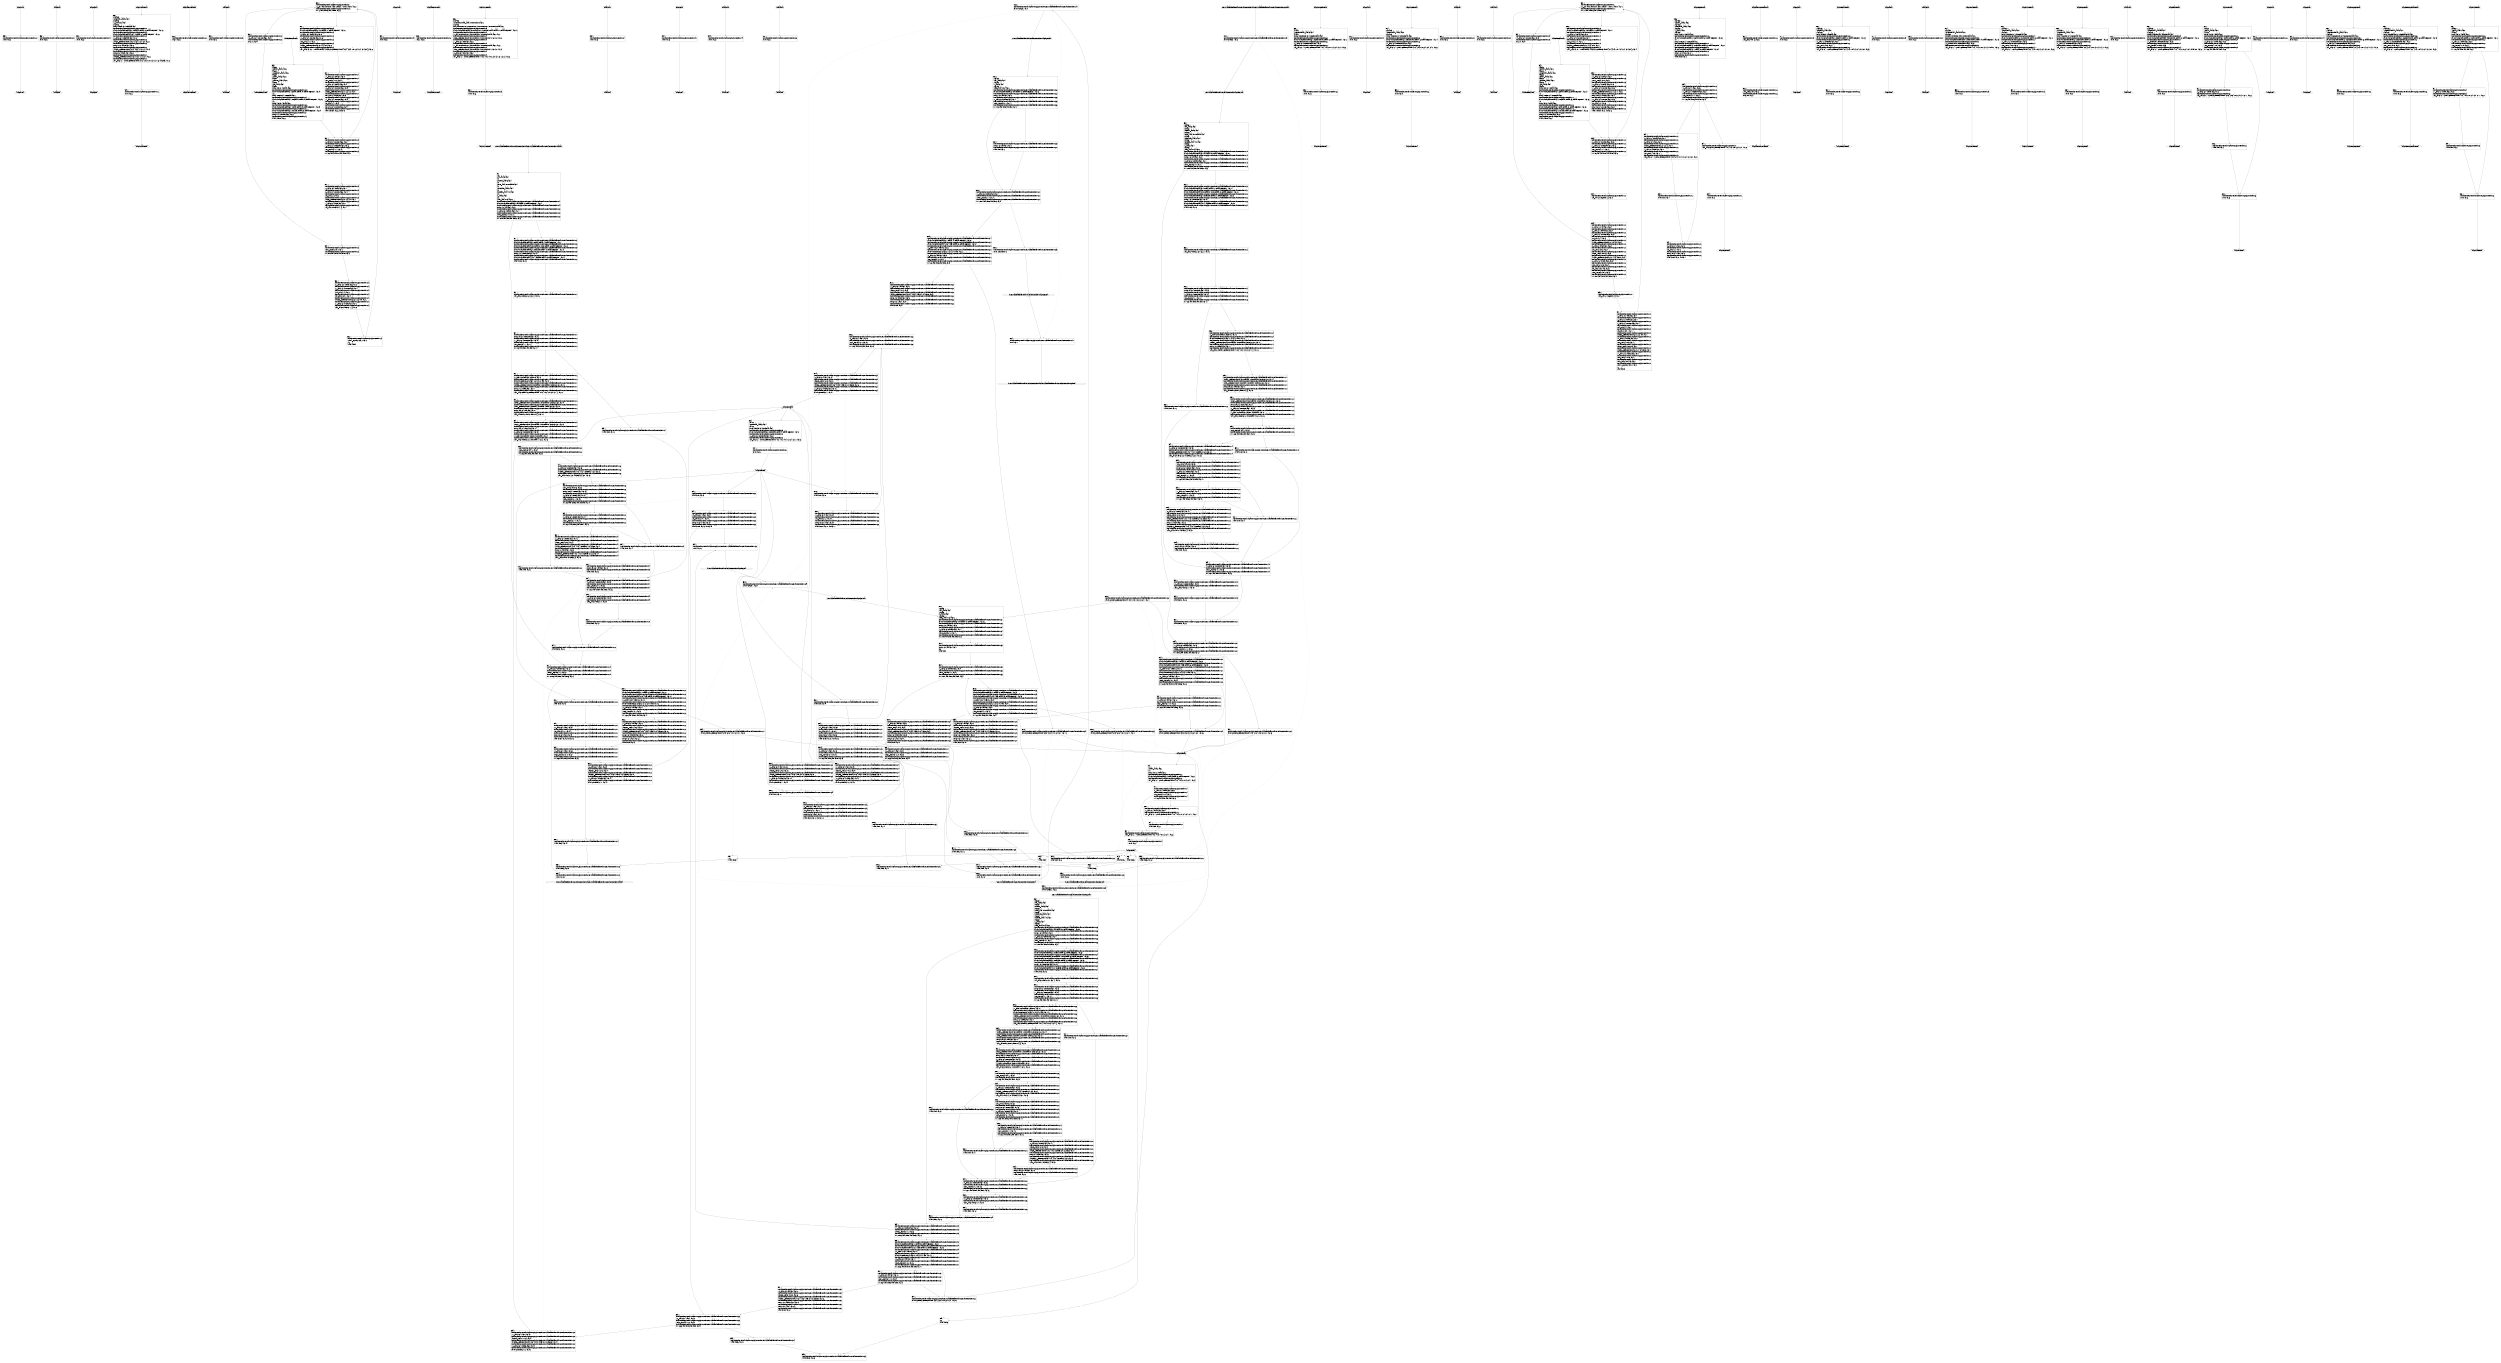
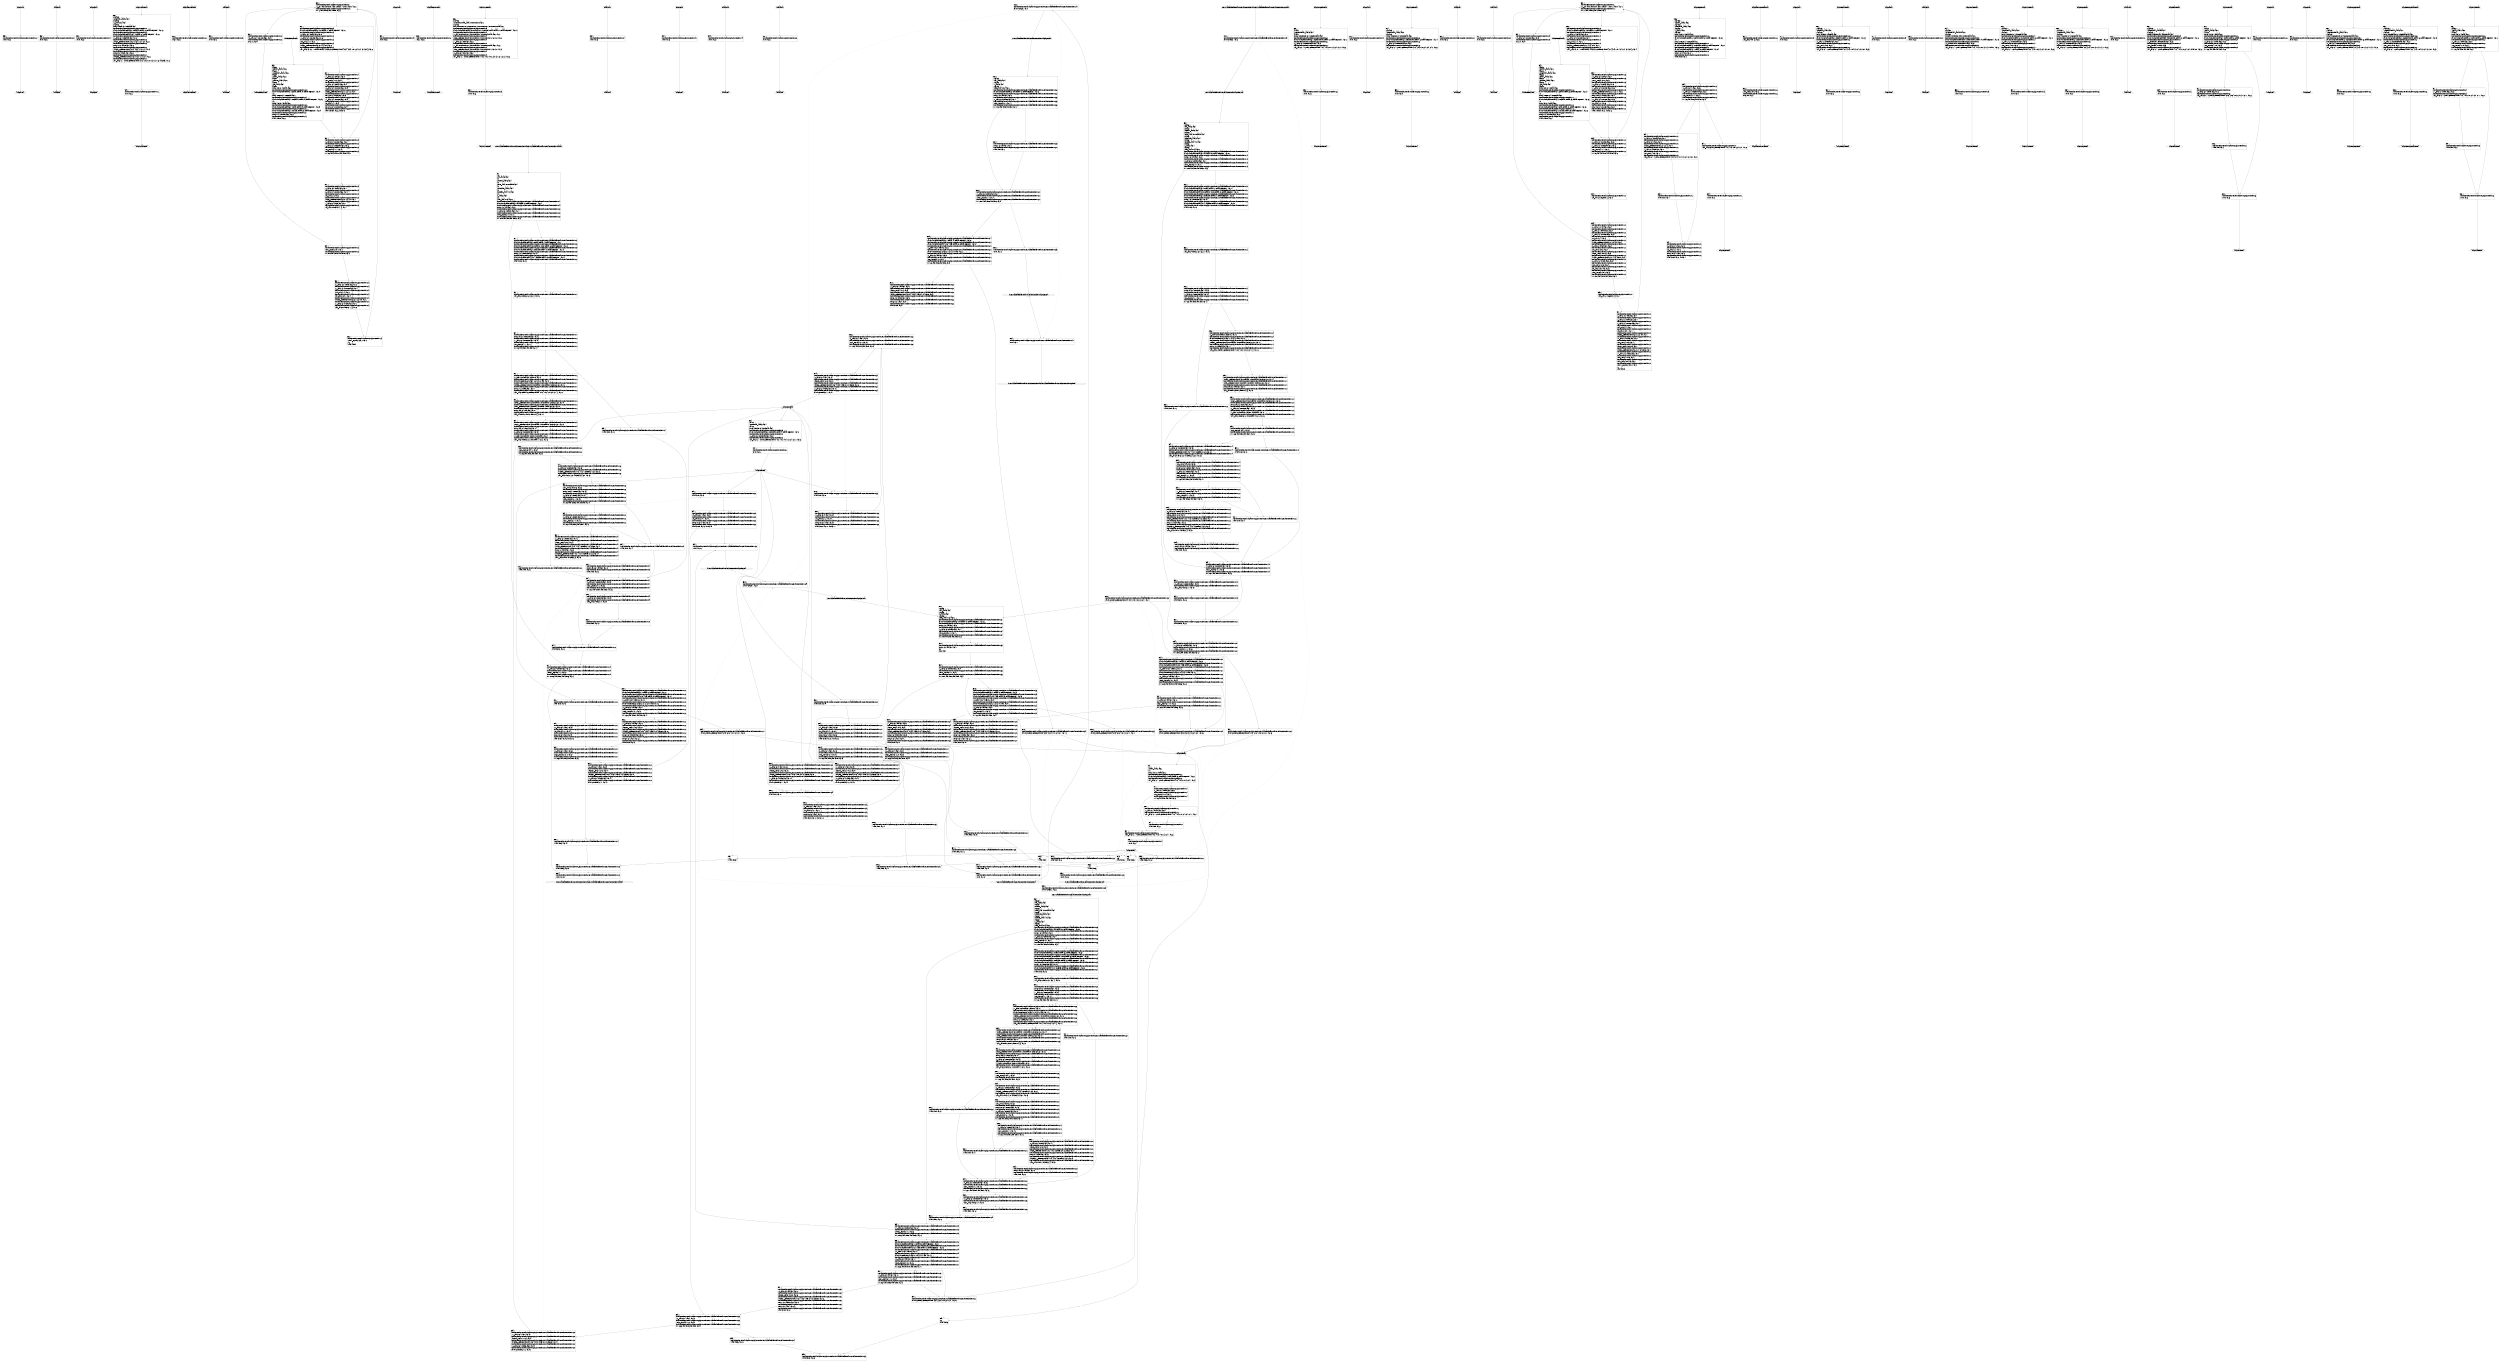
(1000, 252) -> (998, 252)
(942, 651) -> (942, 651)
